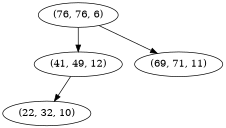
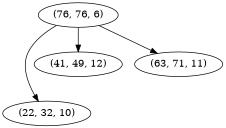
(179, 64) -> (179, 64)
(64, 86) -> (27, 55)
